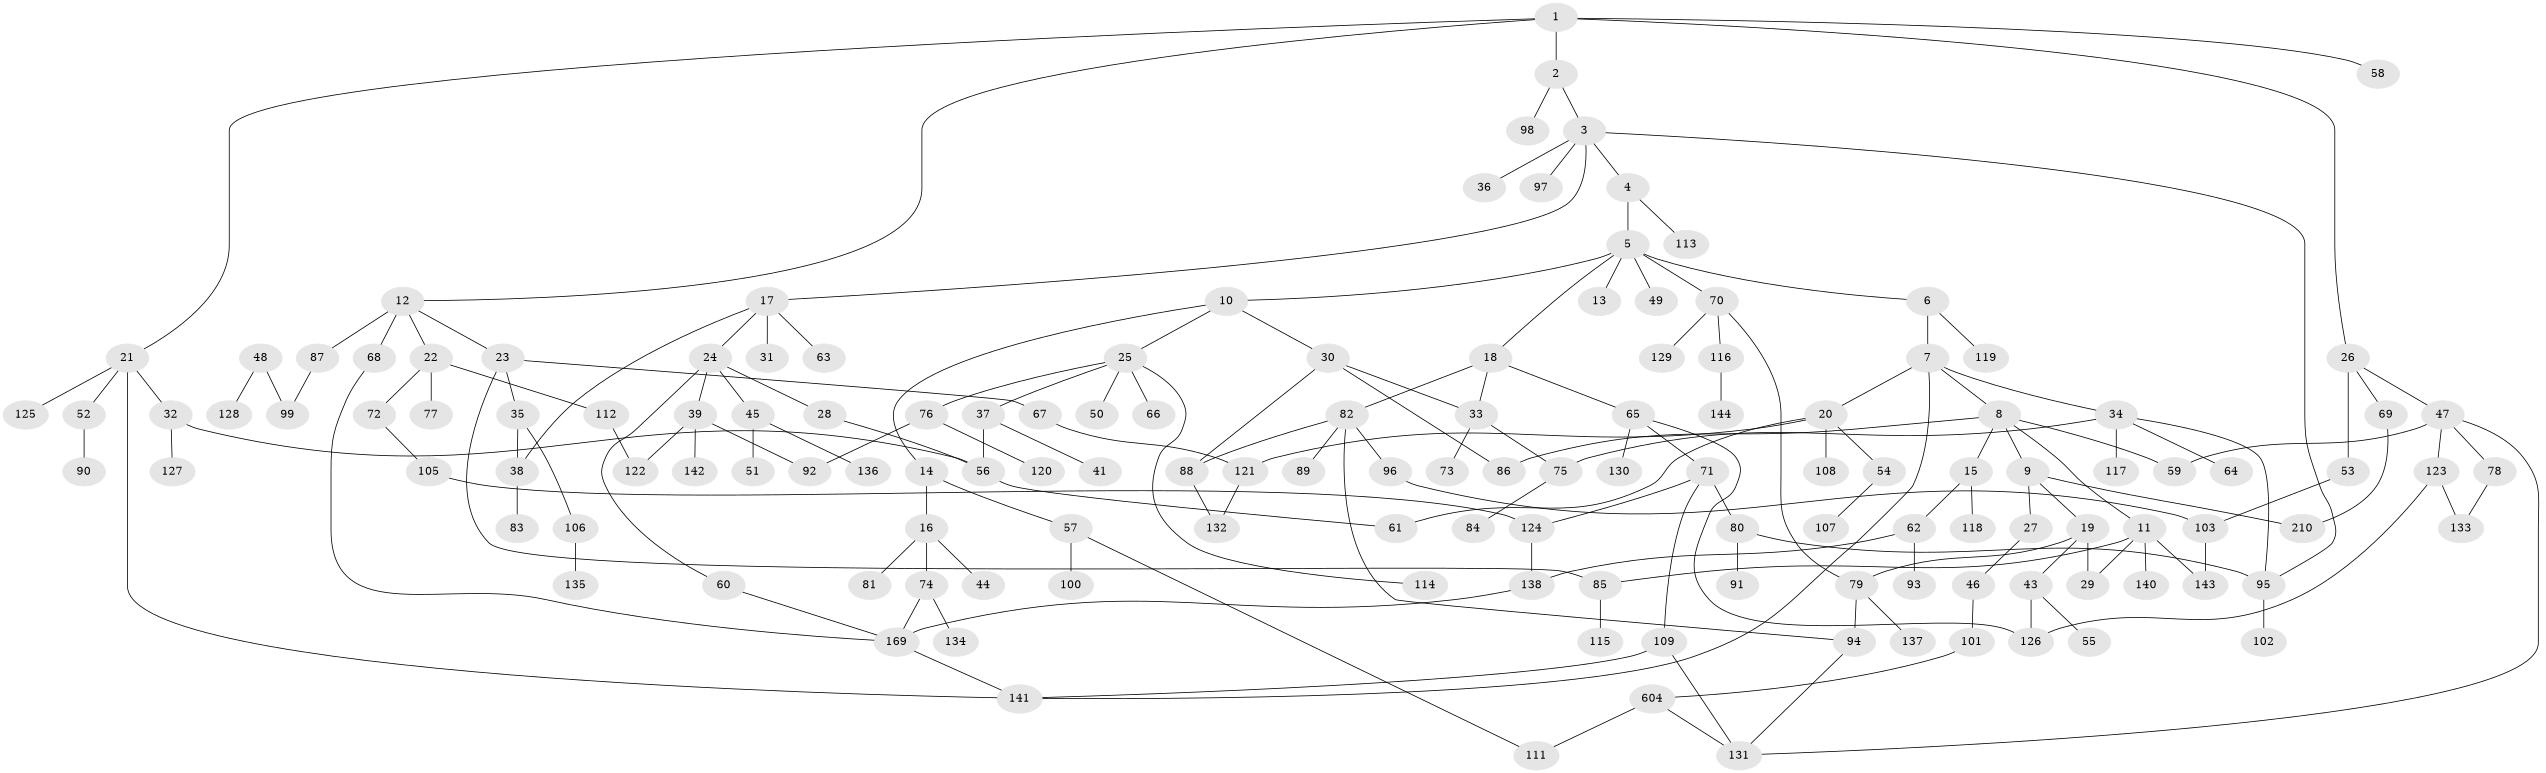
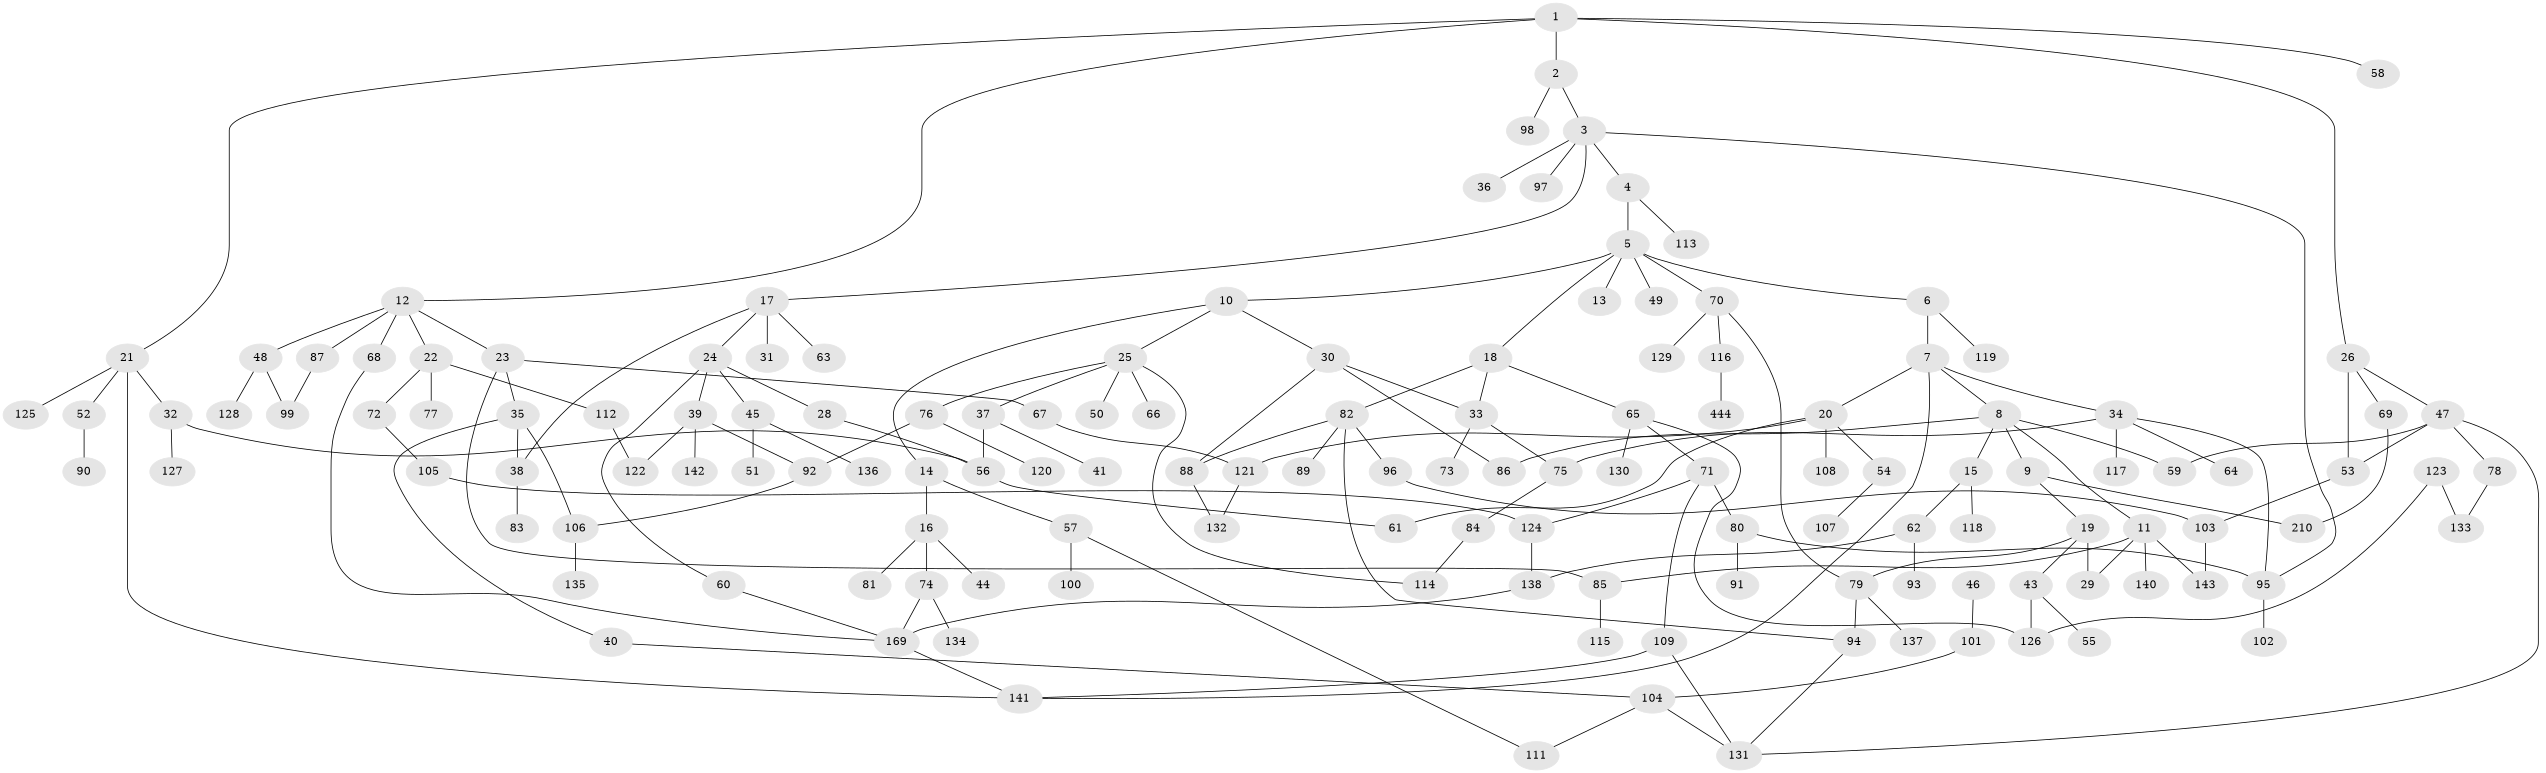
none -> (330, 328)
(1721, 415) -> (1721, 415)
(2440, 443) -> (2396, 443)
none -> (697, 508)
(2031, 529) -> none
none -> (1449, 557)
none -> (611, 642)
(1652, 699) -> (1652, 699)
